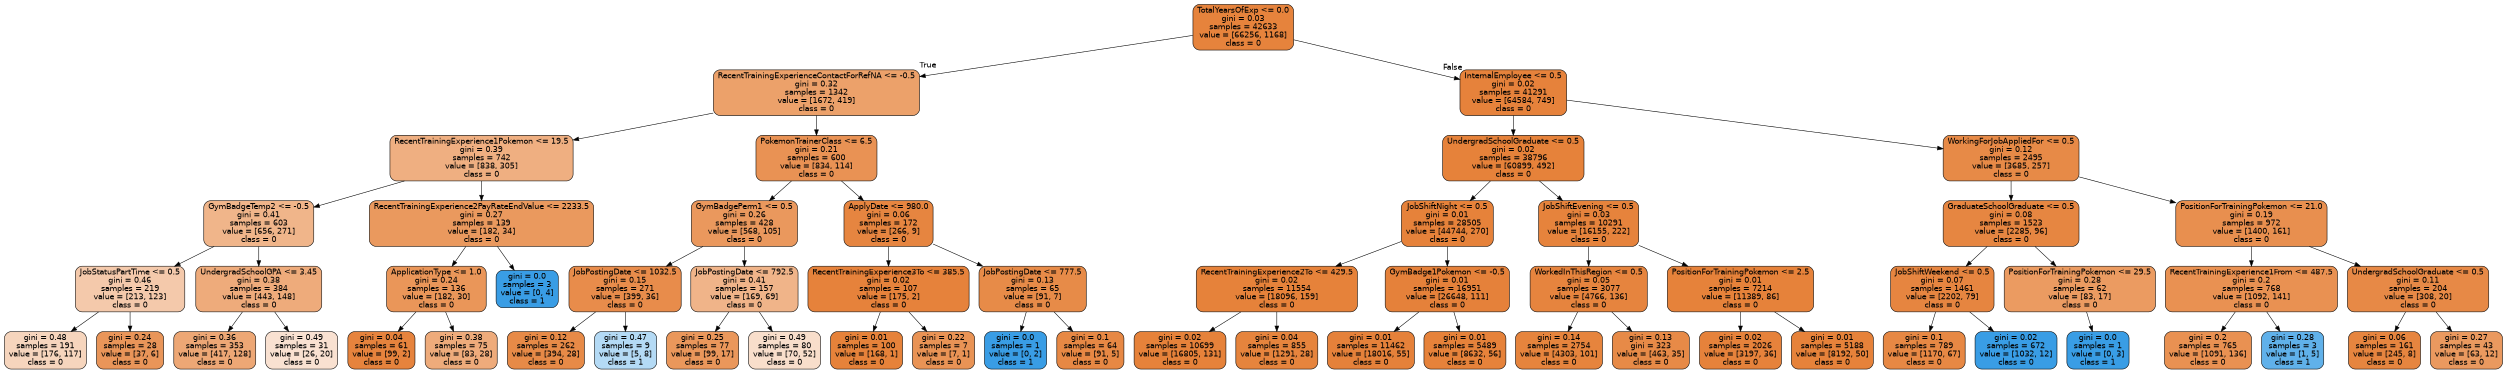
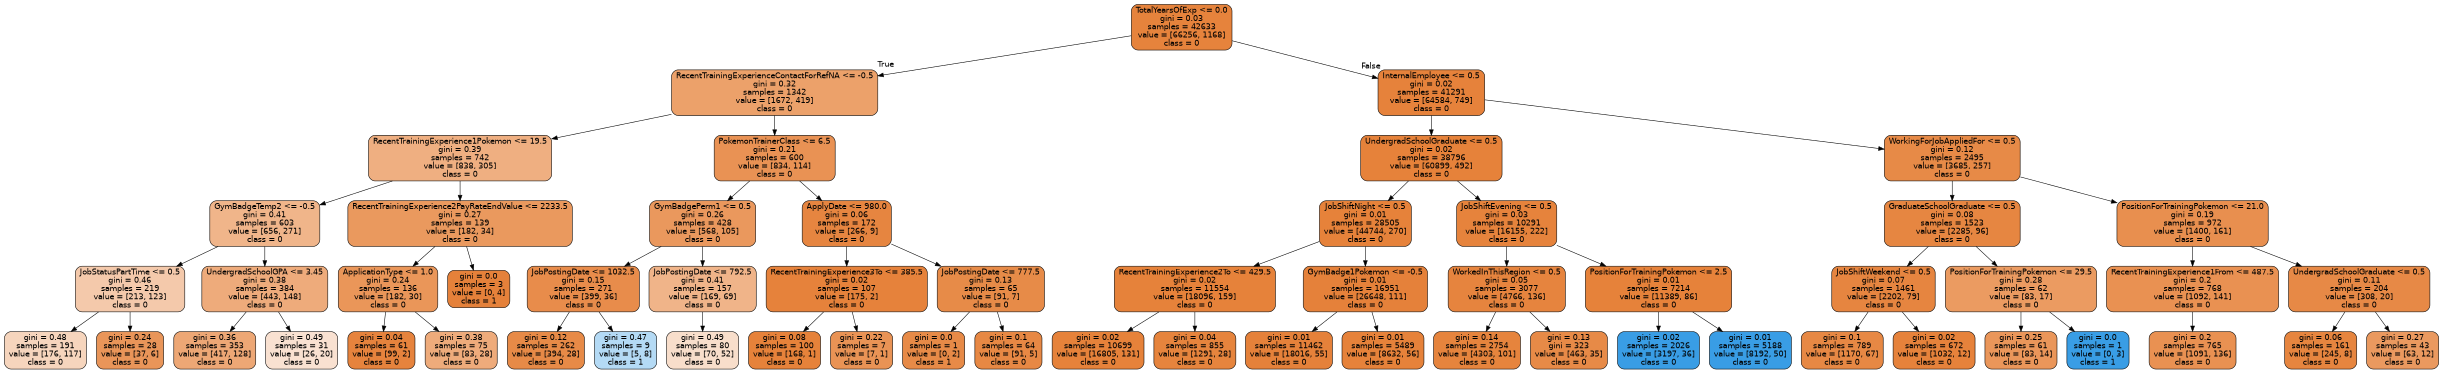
(527, 289) -> (479, 289)
(703, 350) -> none
(867, 350) -> (785, 350)
(1016, 350) -> (934, 350)
(1740, 350) -> (1659, 350)
(1832, 350) -> (1750, 350)
(2016, 350) -> (1934, 350)
none -> (2021, 350)
(2293, 350) -> none
